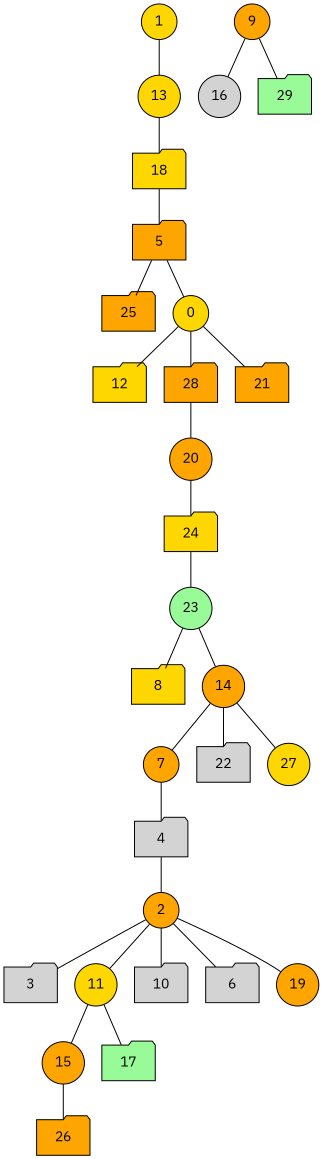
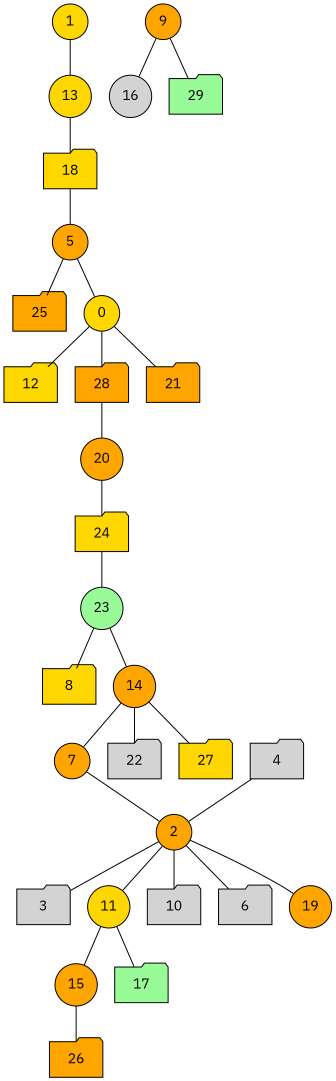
(159, 242) -> (70, 242)
(289, 764) -> (206, 761)
(161, 802) -> (123, 797)
